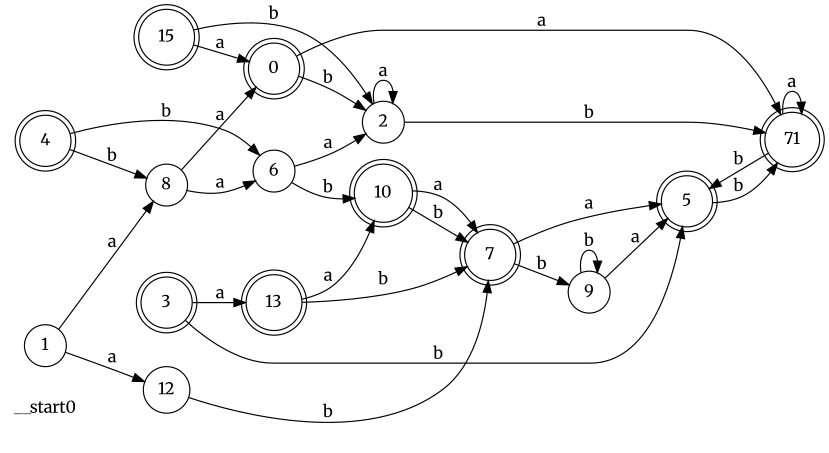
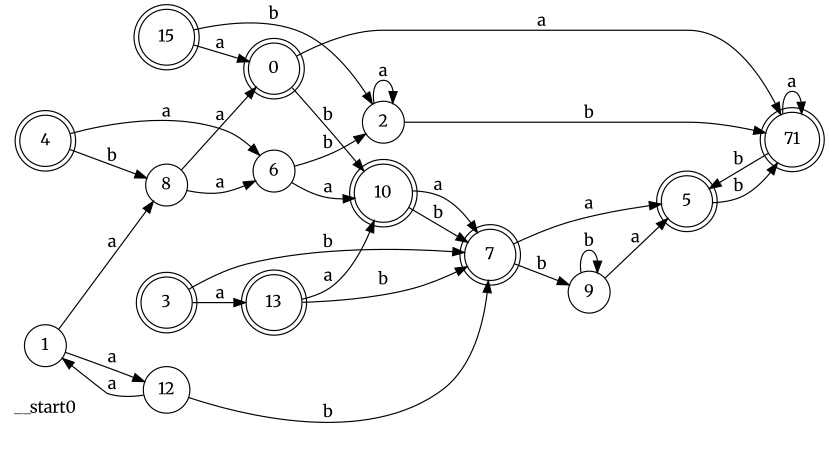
(328, 88) -> (325, 125)
(167, 112) -> (167, 112)
(328, 144) -> (328, 144)
(328, 188) -> (328, 188)
(450, 363) -> (318, 253)
none -> (104, 391)
